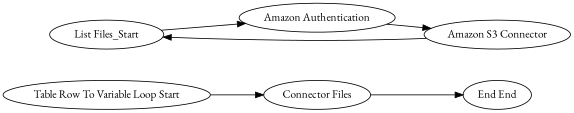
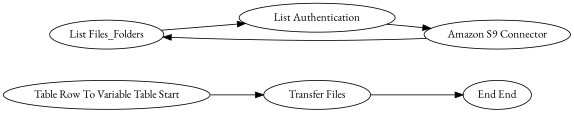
(317, 18) -> (317, 18)
(107, 35) -> (107, 35)
(497, 35) -> (497, 35)
(107, 95) -> (107, 95)
(317, 95) -> (317, 95)
